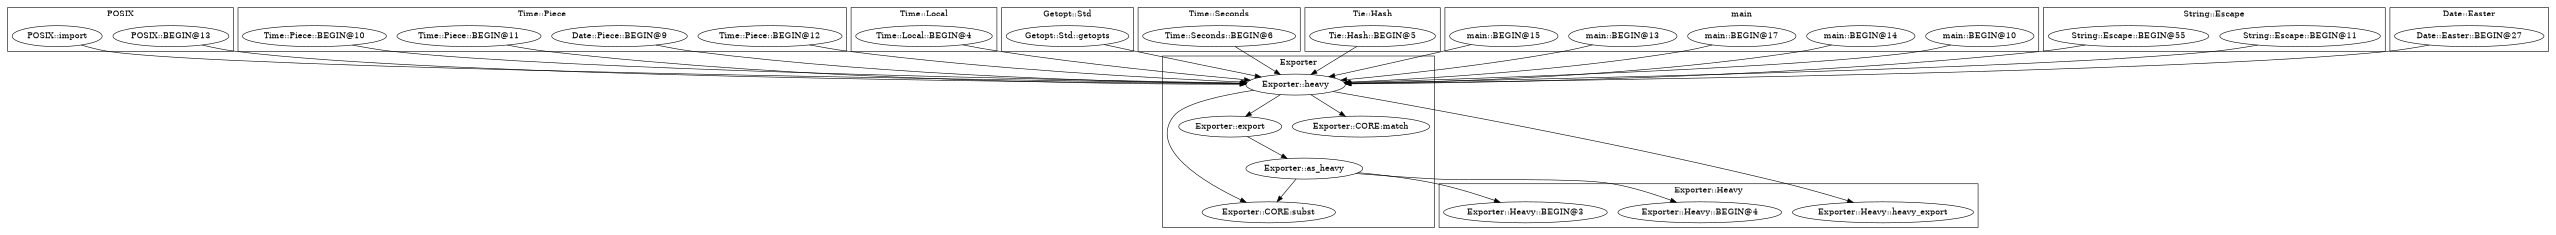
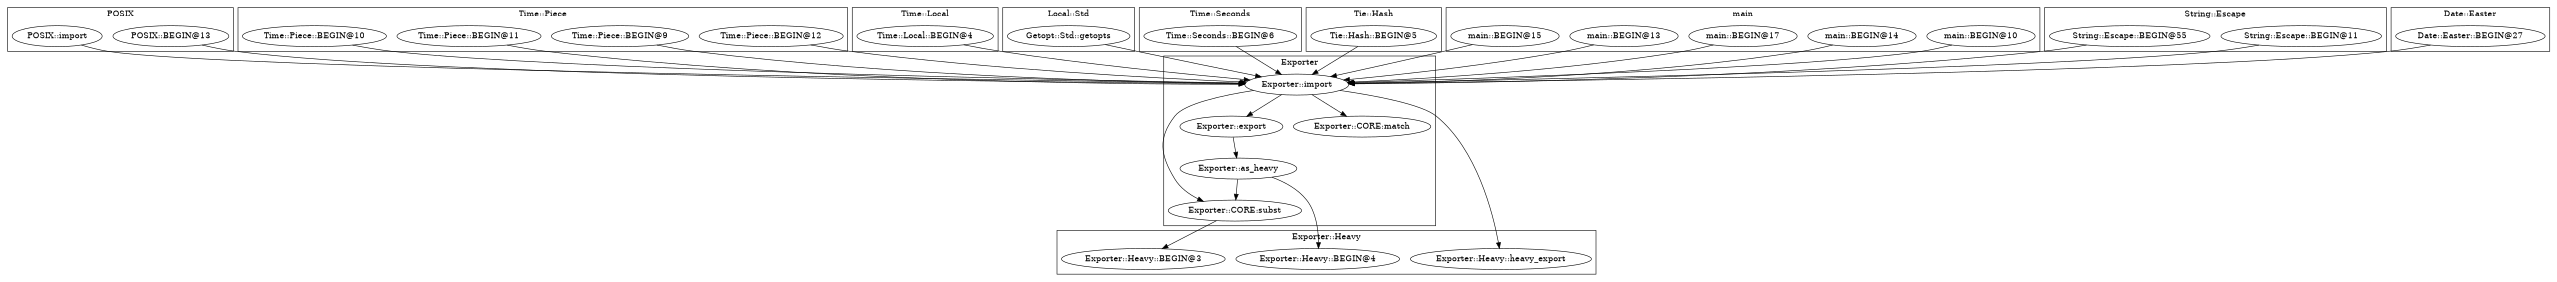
(1068, 14) -> (1069, 14)
(620, 36) -> (620, 36)
(1296, 85) -> (1297, 85)
(1431, 183) -> (1191, 234)
